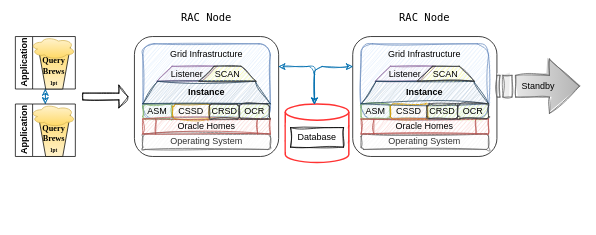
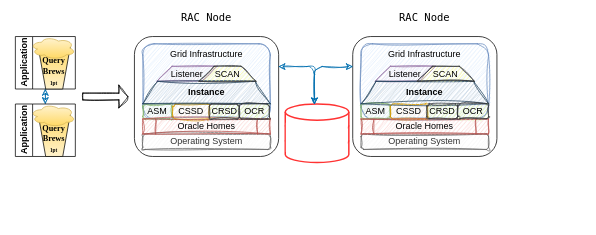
(538, 86) -> none
(317, 137) -> none
